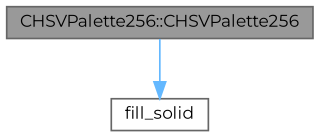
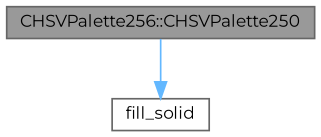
(160, 23) -> (161, 23)
